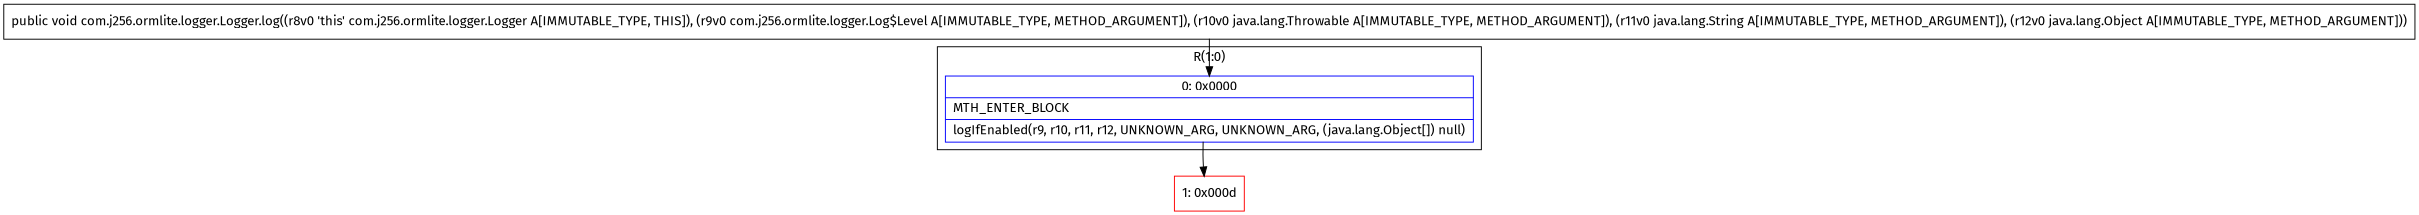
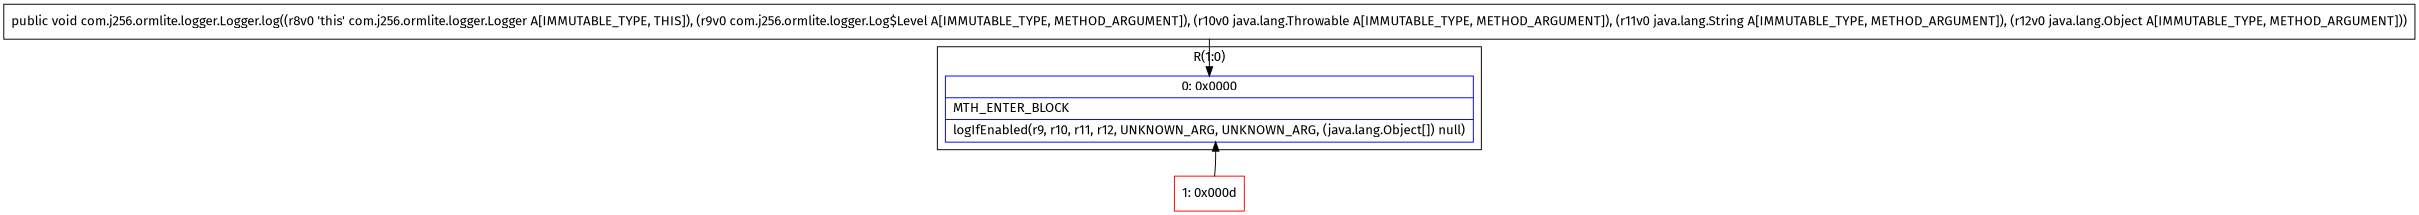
(1203, 156) -> (1215, 164)
